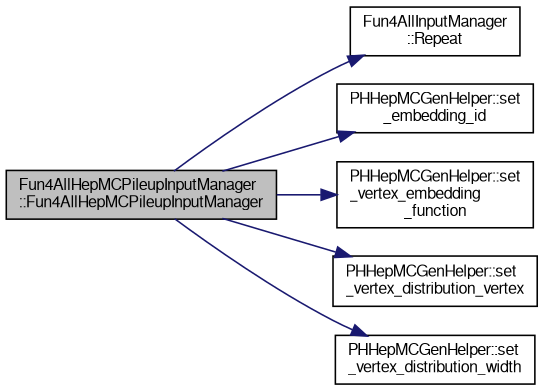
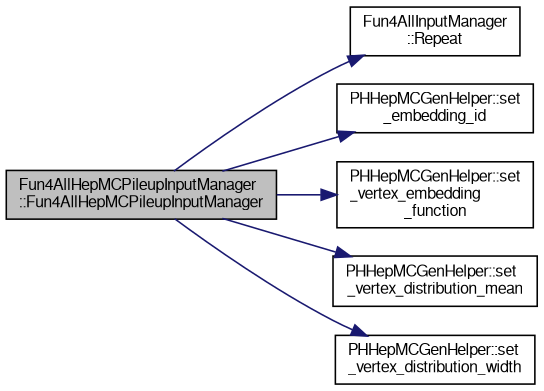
(435, 281) -> (435, 281)
